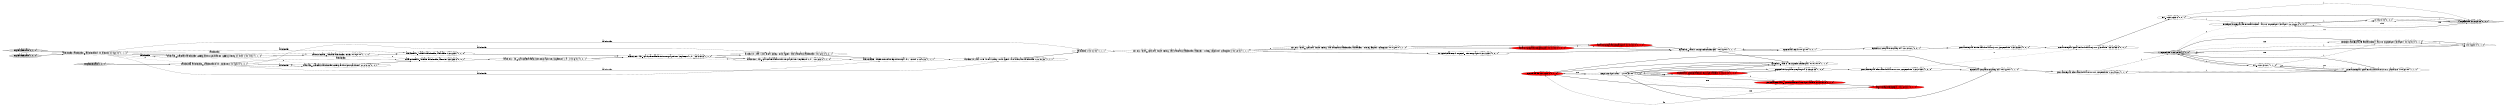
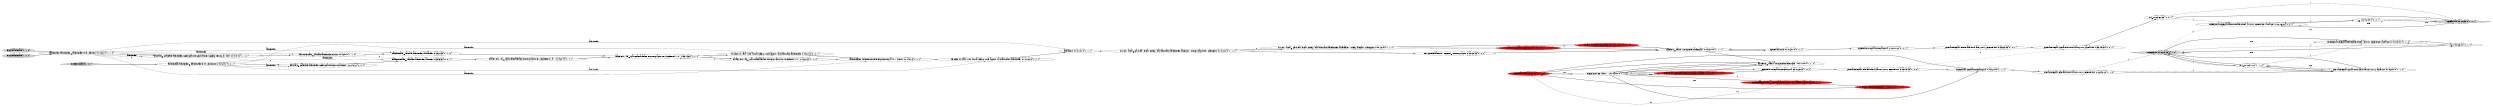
(25, 50) -> (19, 50)
